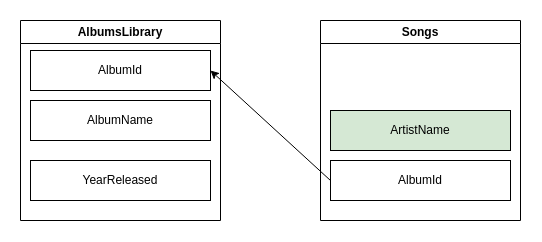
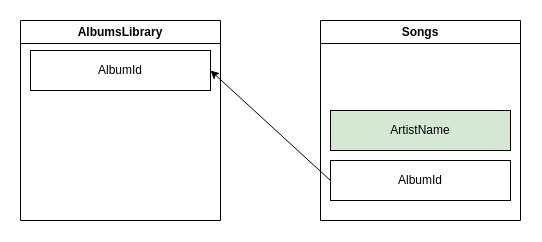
(121, 121) -> none
(121, 181) -> none
